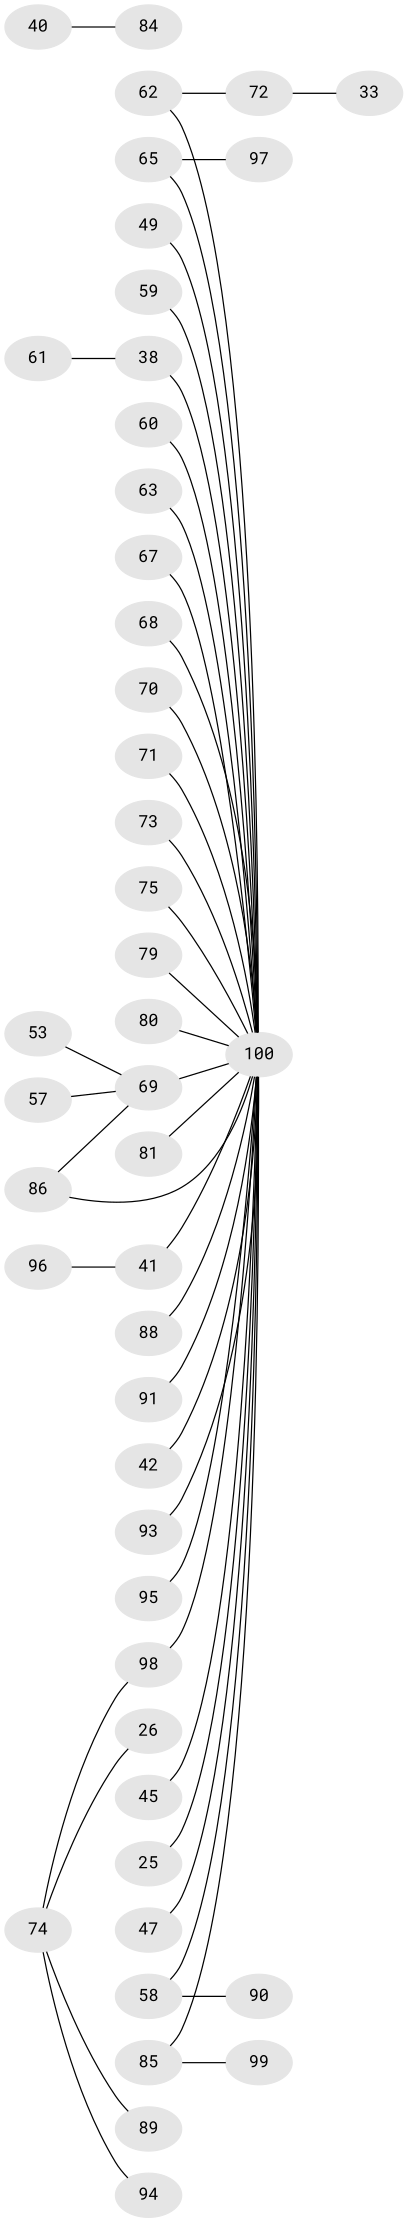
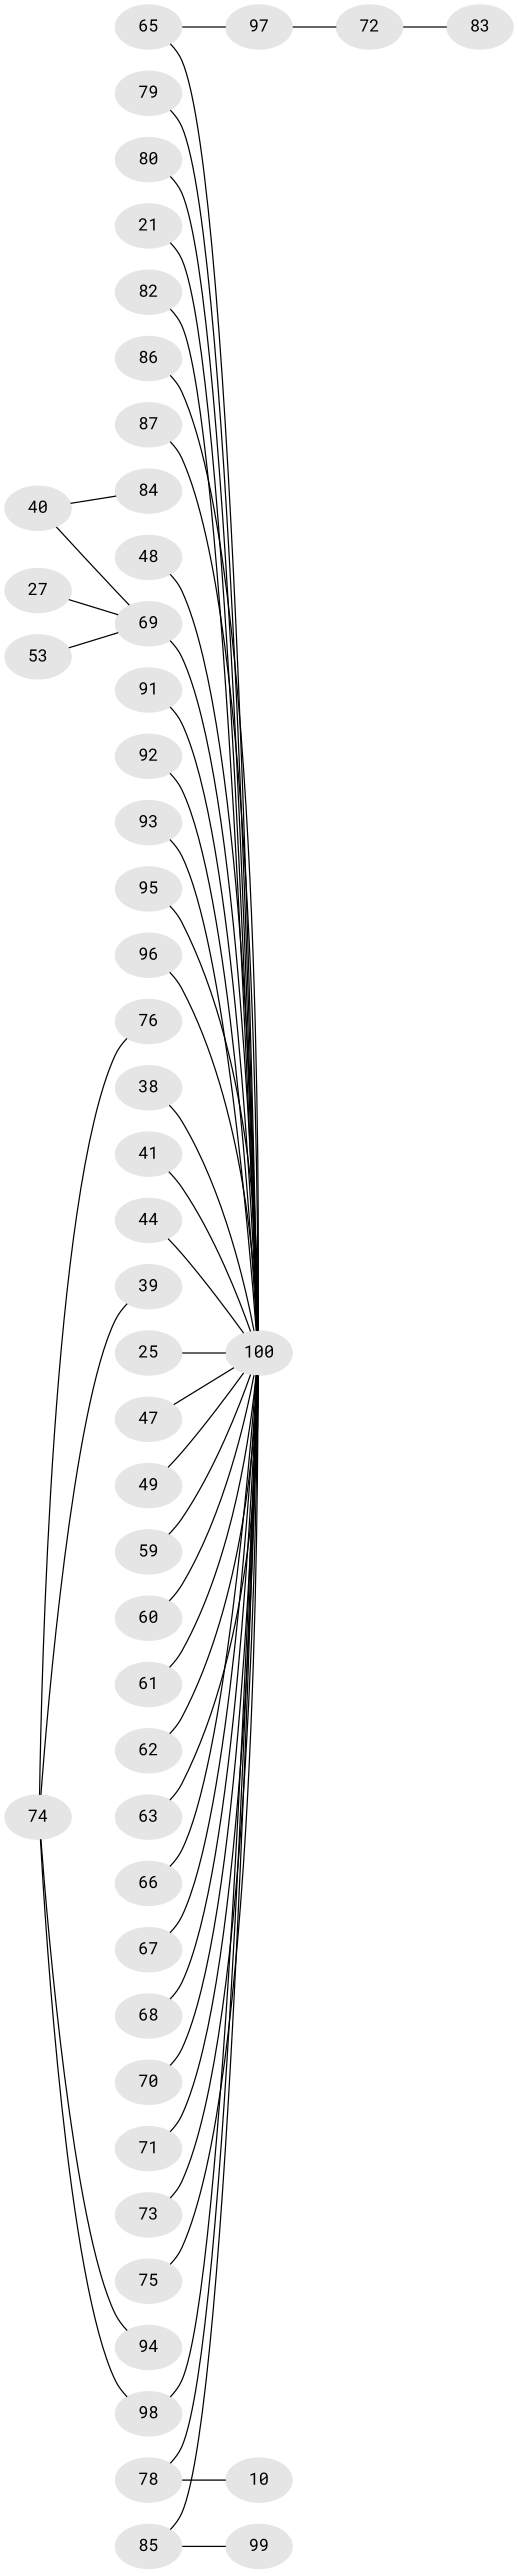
(204, 93) -> (315, 27)
(370, 93) -> (480, 27)
none -> (149, 292)
(94, 359) -> (229, 1527)
none -> (149, 425)
(38, 1100) -> (38, 591)
(93, 1139) -> (93, 566)
(149, 1154) -> (149, 226)
(94, 1267) -> (226, 1109)
(149, 1333) -> (149, 557)
(149, 1466) -> (149, 756)
(149, 1731) -> (149, 1022)
(149, 1797) -> (149, 1220)
none -> (149, 1883)
(149, 1996) -> (149, 2480)
(259, 1996) -> (259, 2480)
(149, 2129) -> (149, 1287)
